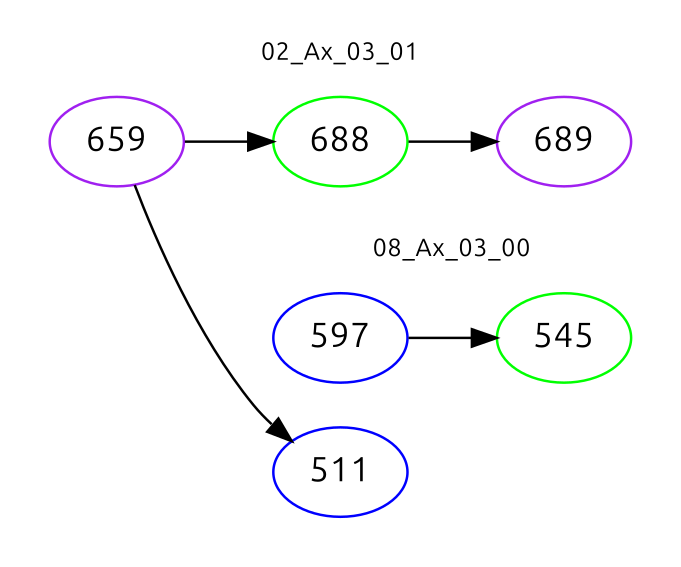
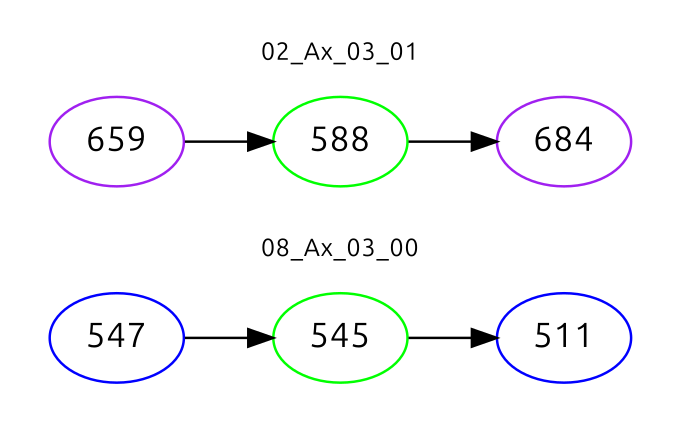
(340, 142) -> (340, 142)
(564, 142) -> (564, 142)
(192, 311) -> (440, 338)
(340, 338) -> (117, 338)
